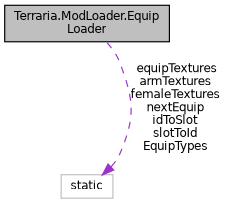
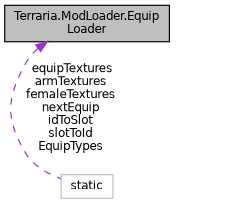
(131, 103) -> (12, 121)
